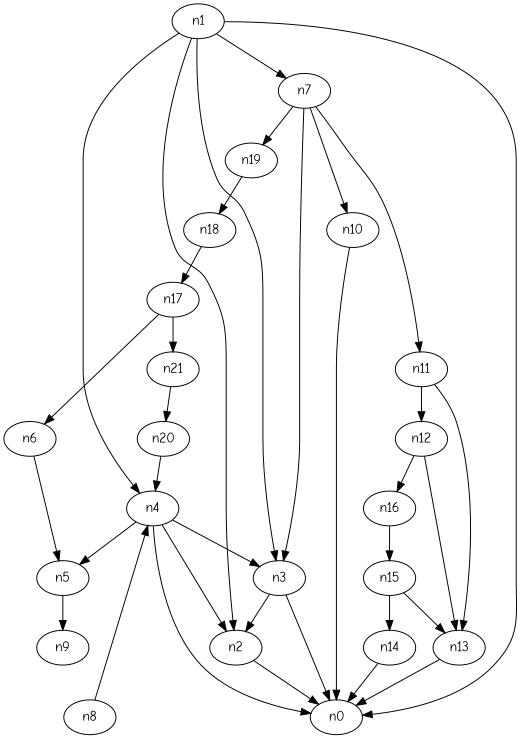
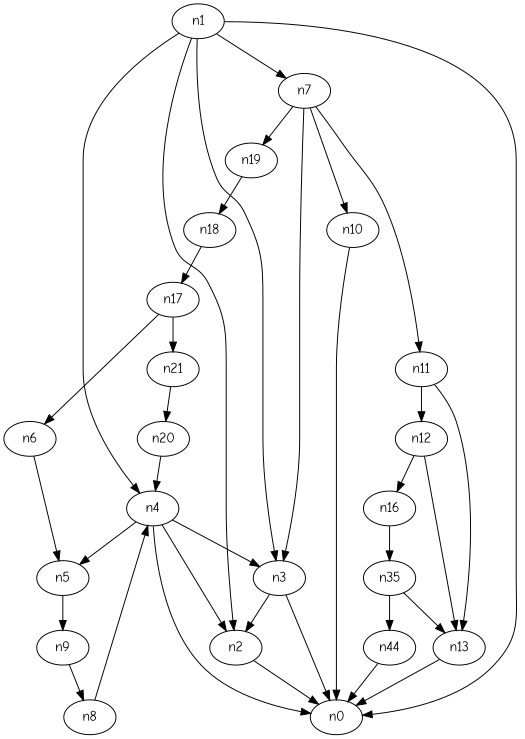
(390, 578) -> (390, 578)
(390, 648) -> (390, 648)
none -> (75, 678)
